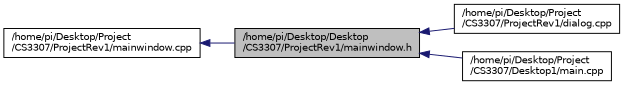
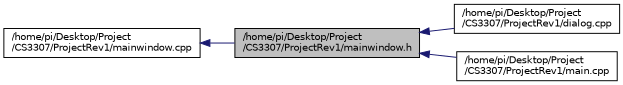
(327, 43) -> (327, 43)
(537, 66) -> (537, 66)
